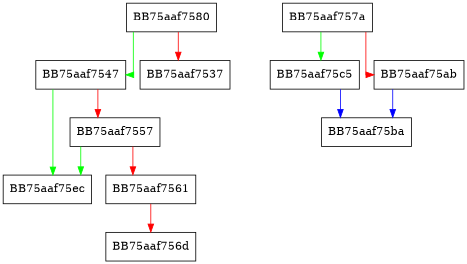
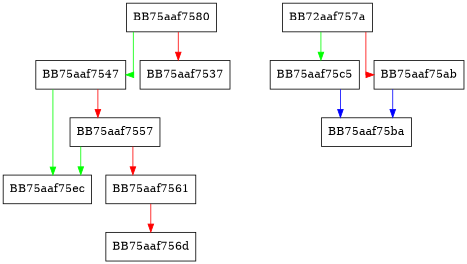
(327, 18) -> (327, 18)
